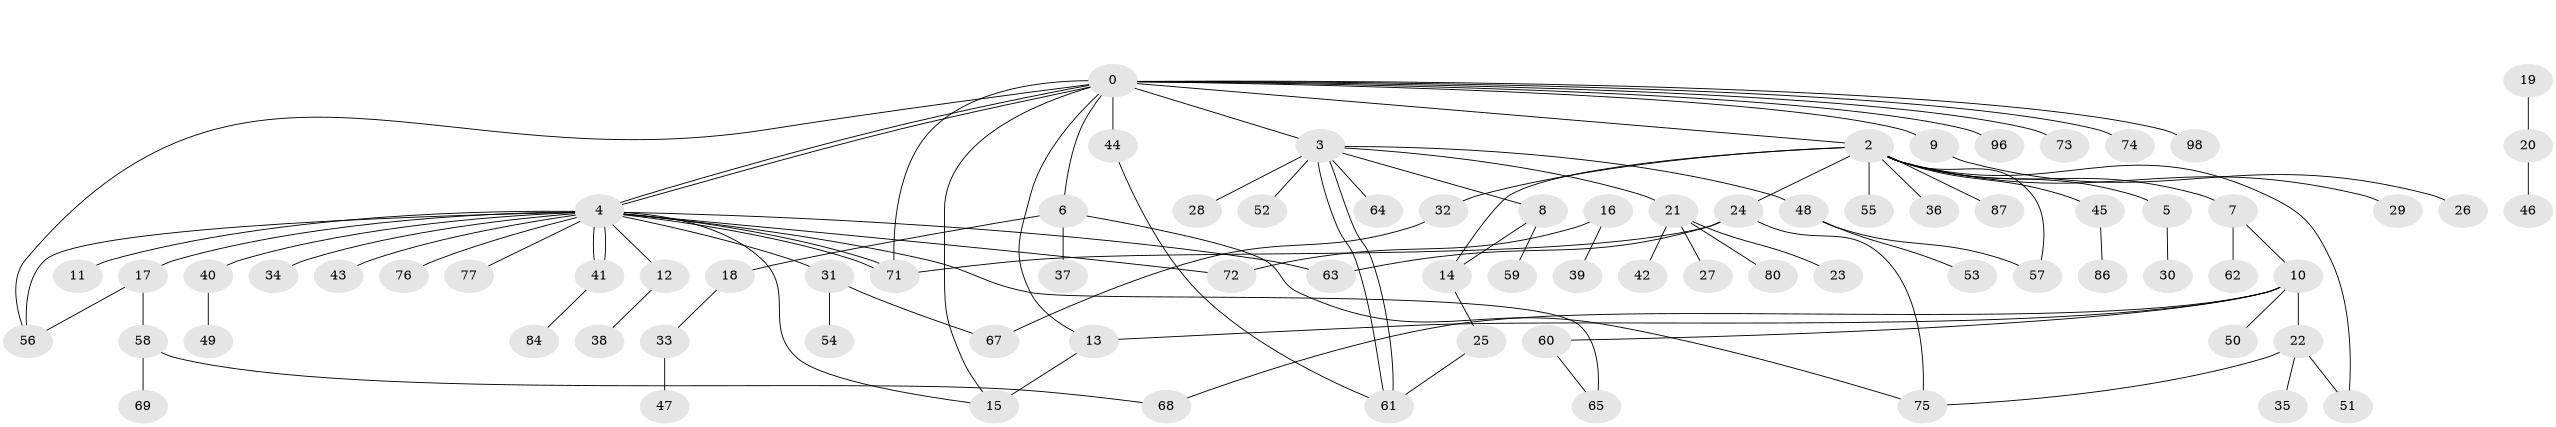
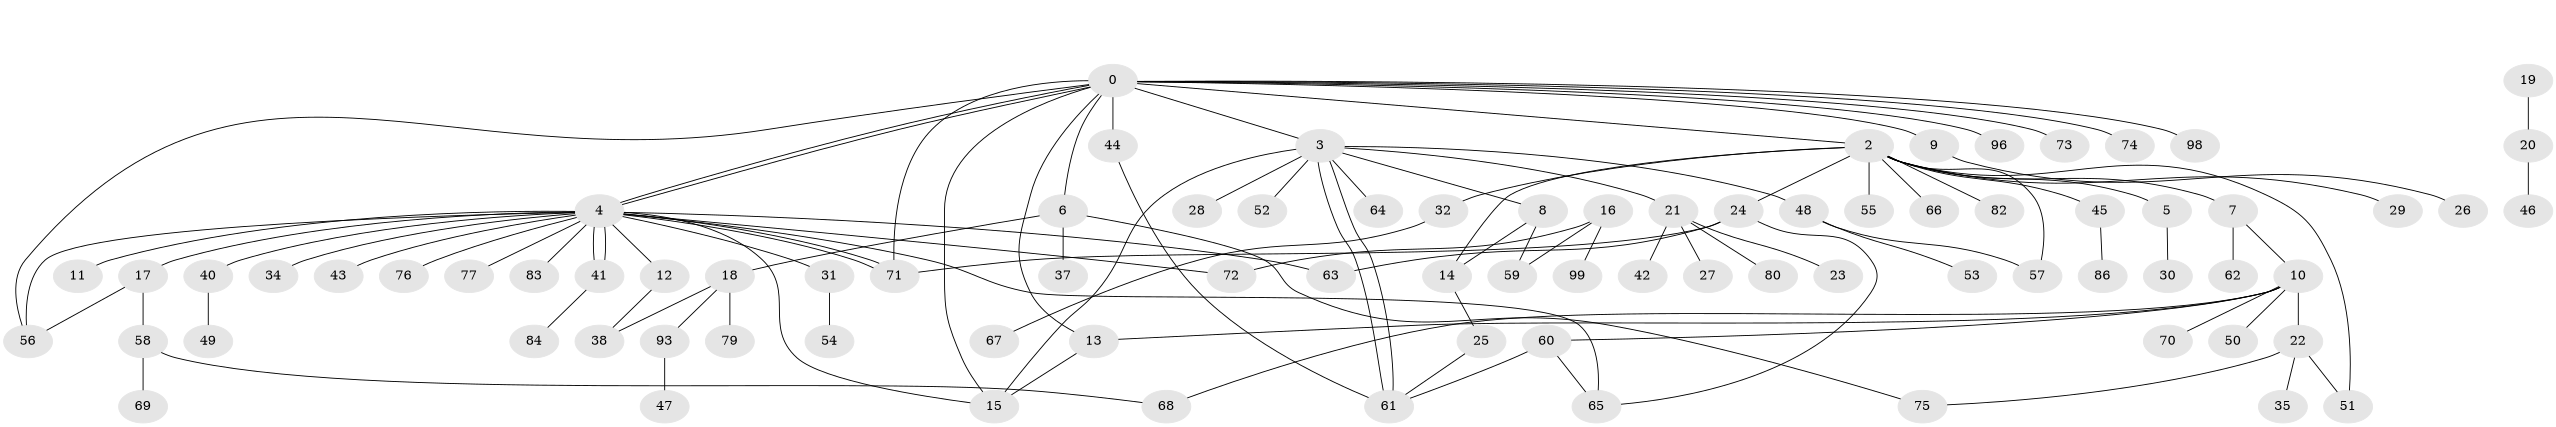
none -> (1151, 206)
(1934, 211) -> (1934, 211)
(1999, 211) -> (1999, 211)
none -> (1567, 239)
(1887, 261) -> (1819, 343)
none -> (534, 276)
(1577, 276) -> (1577, 276)
none -> (665, 309)
(910, 311) -> none
(665, 341) -> (665, 341)
none -> (730, 341)
none -> (2168, 341)
none -> (1469, 376)
